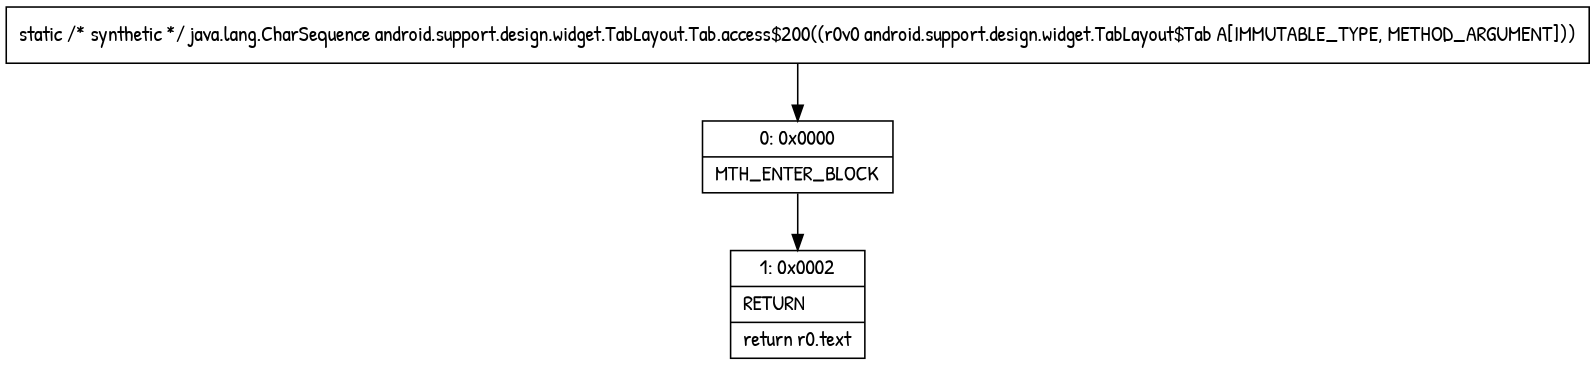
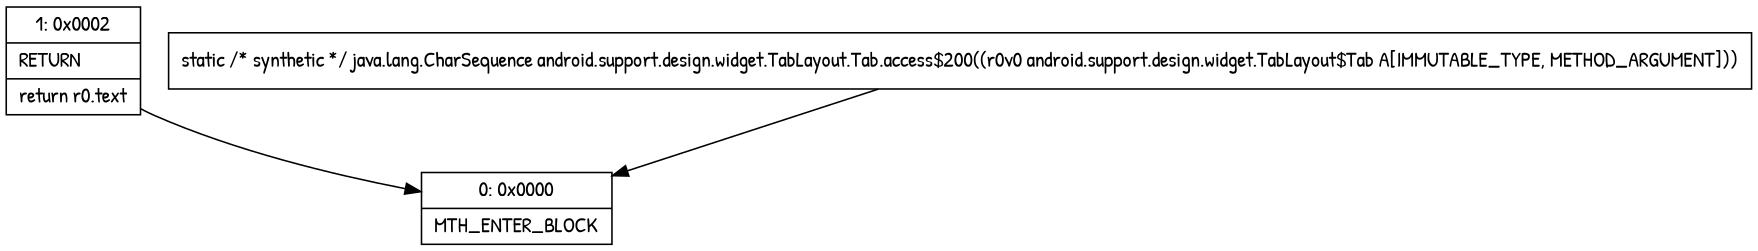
(798, 214) -> (270, 156)
